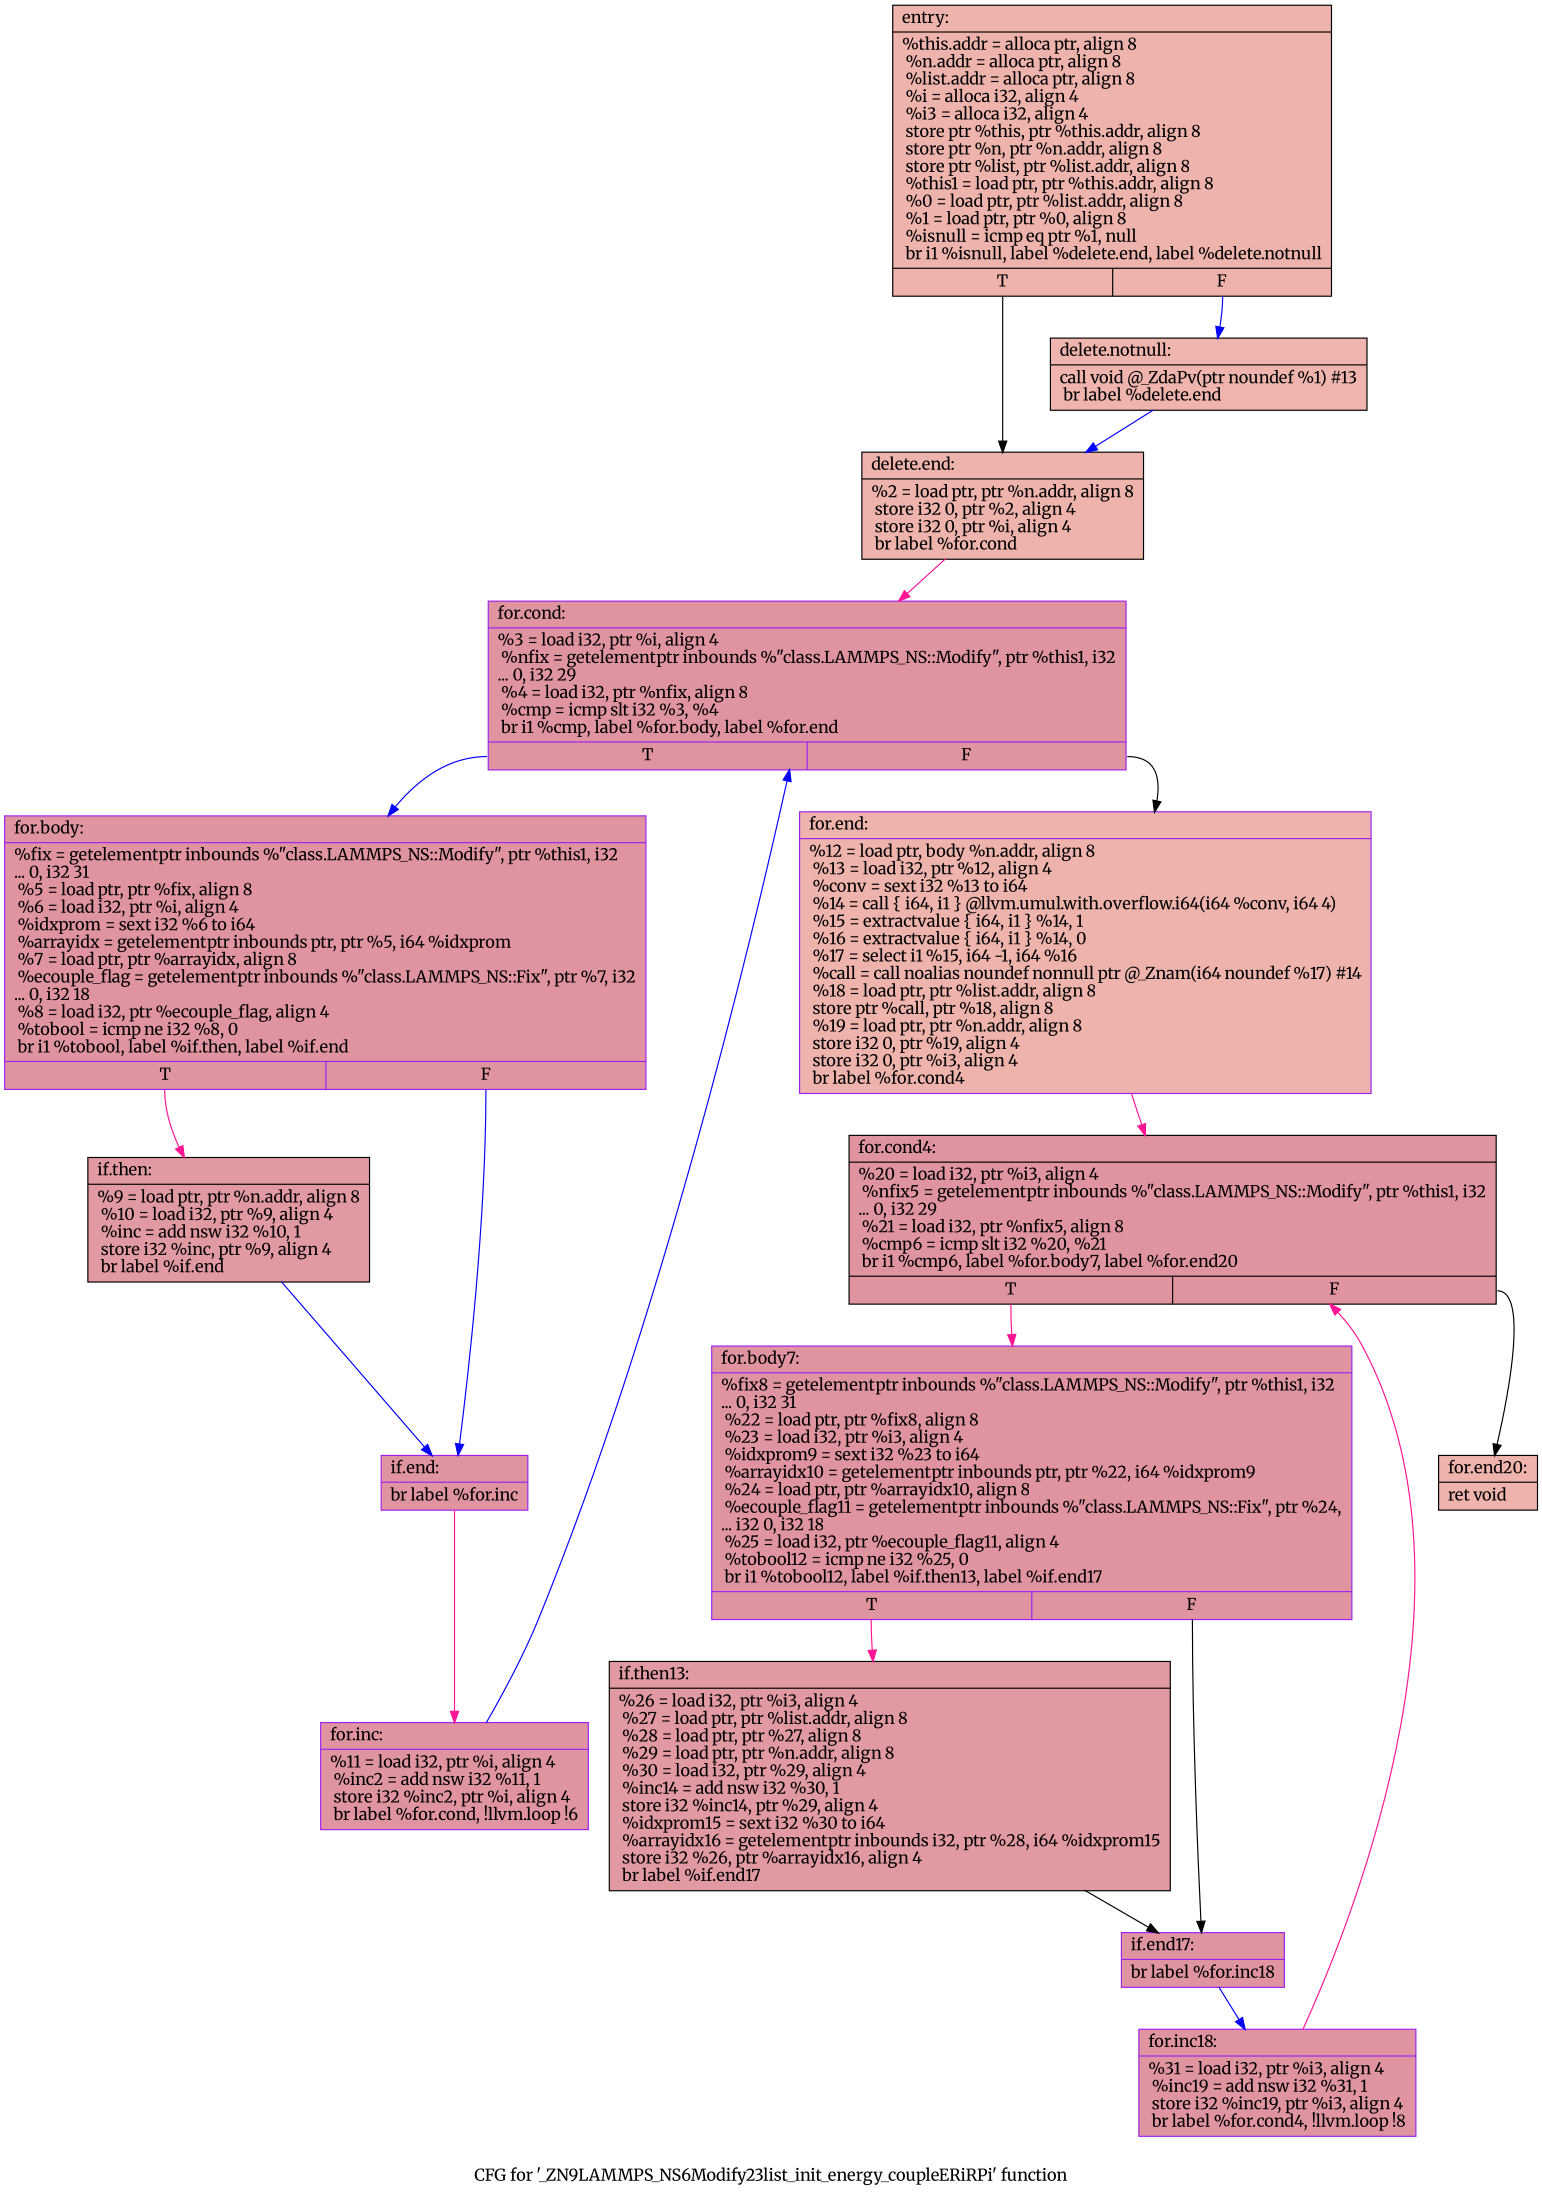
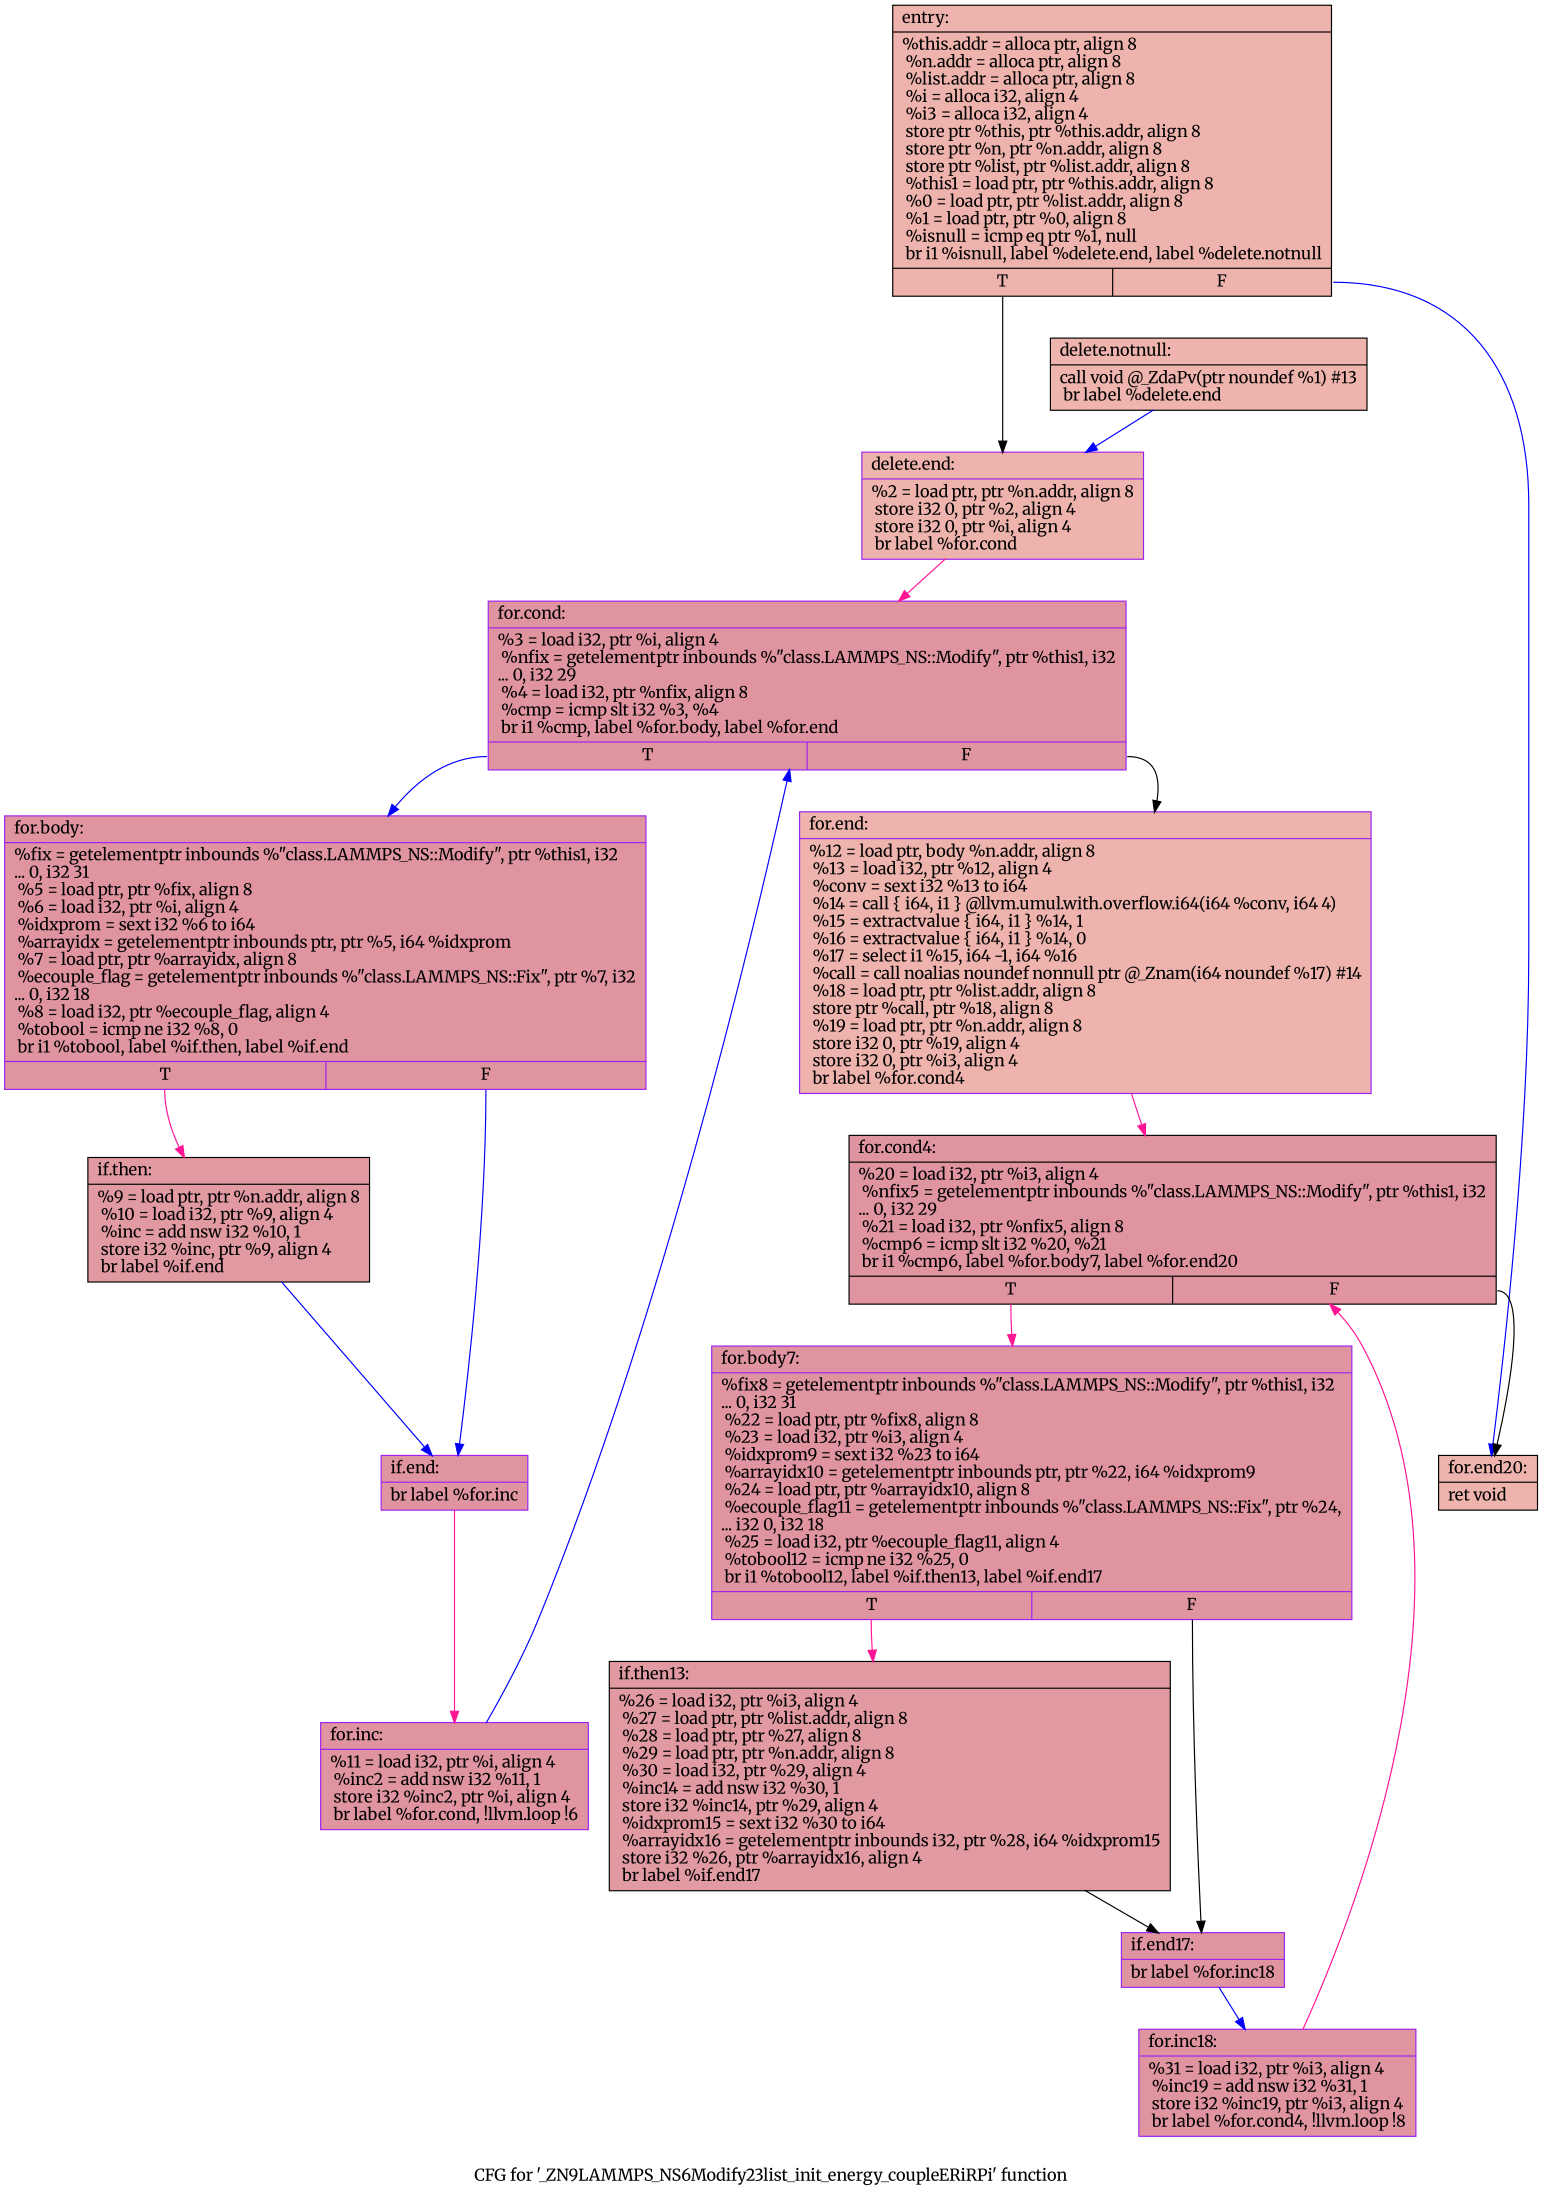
(1222, 312) -> (1529, 807)
(1003, 506) -> (1003, 506)
